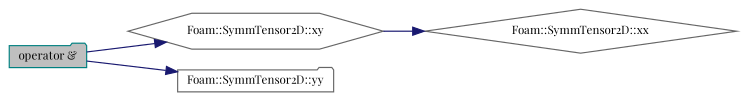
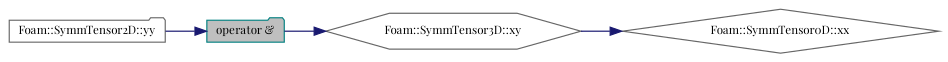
(256, 31) -> (453, 31)
(581, 31) -> (781, 31)
(126, 66) -> (180, 31)
